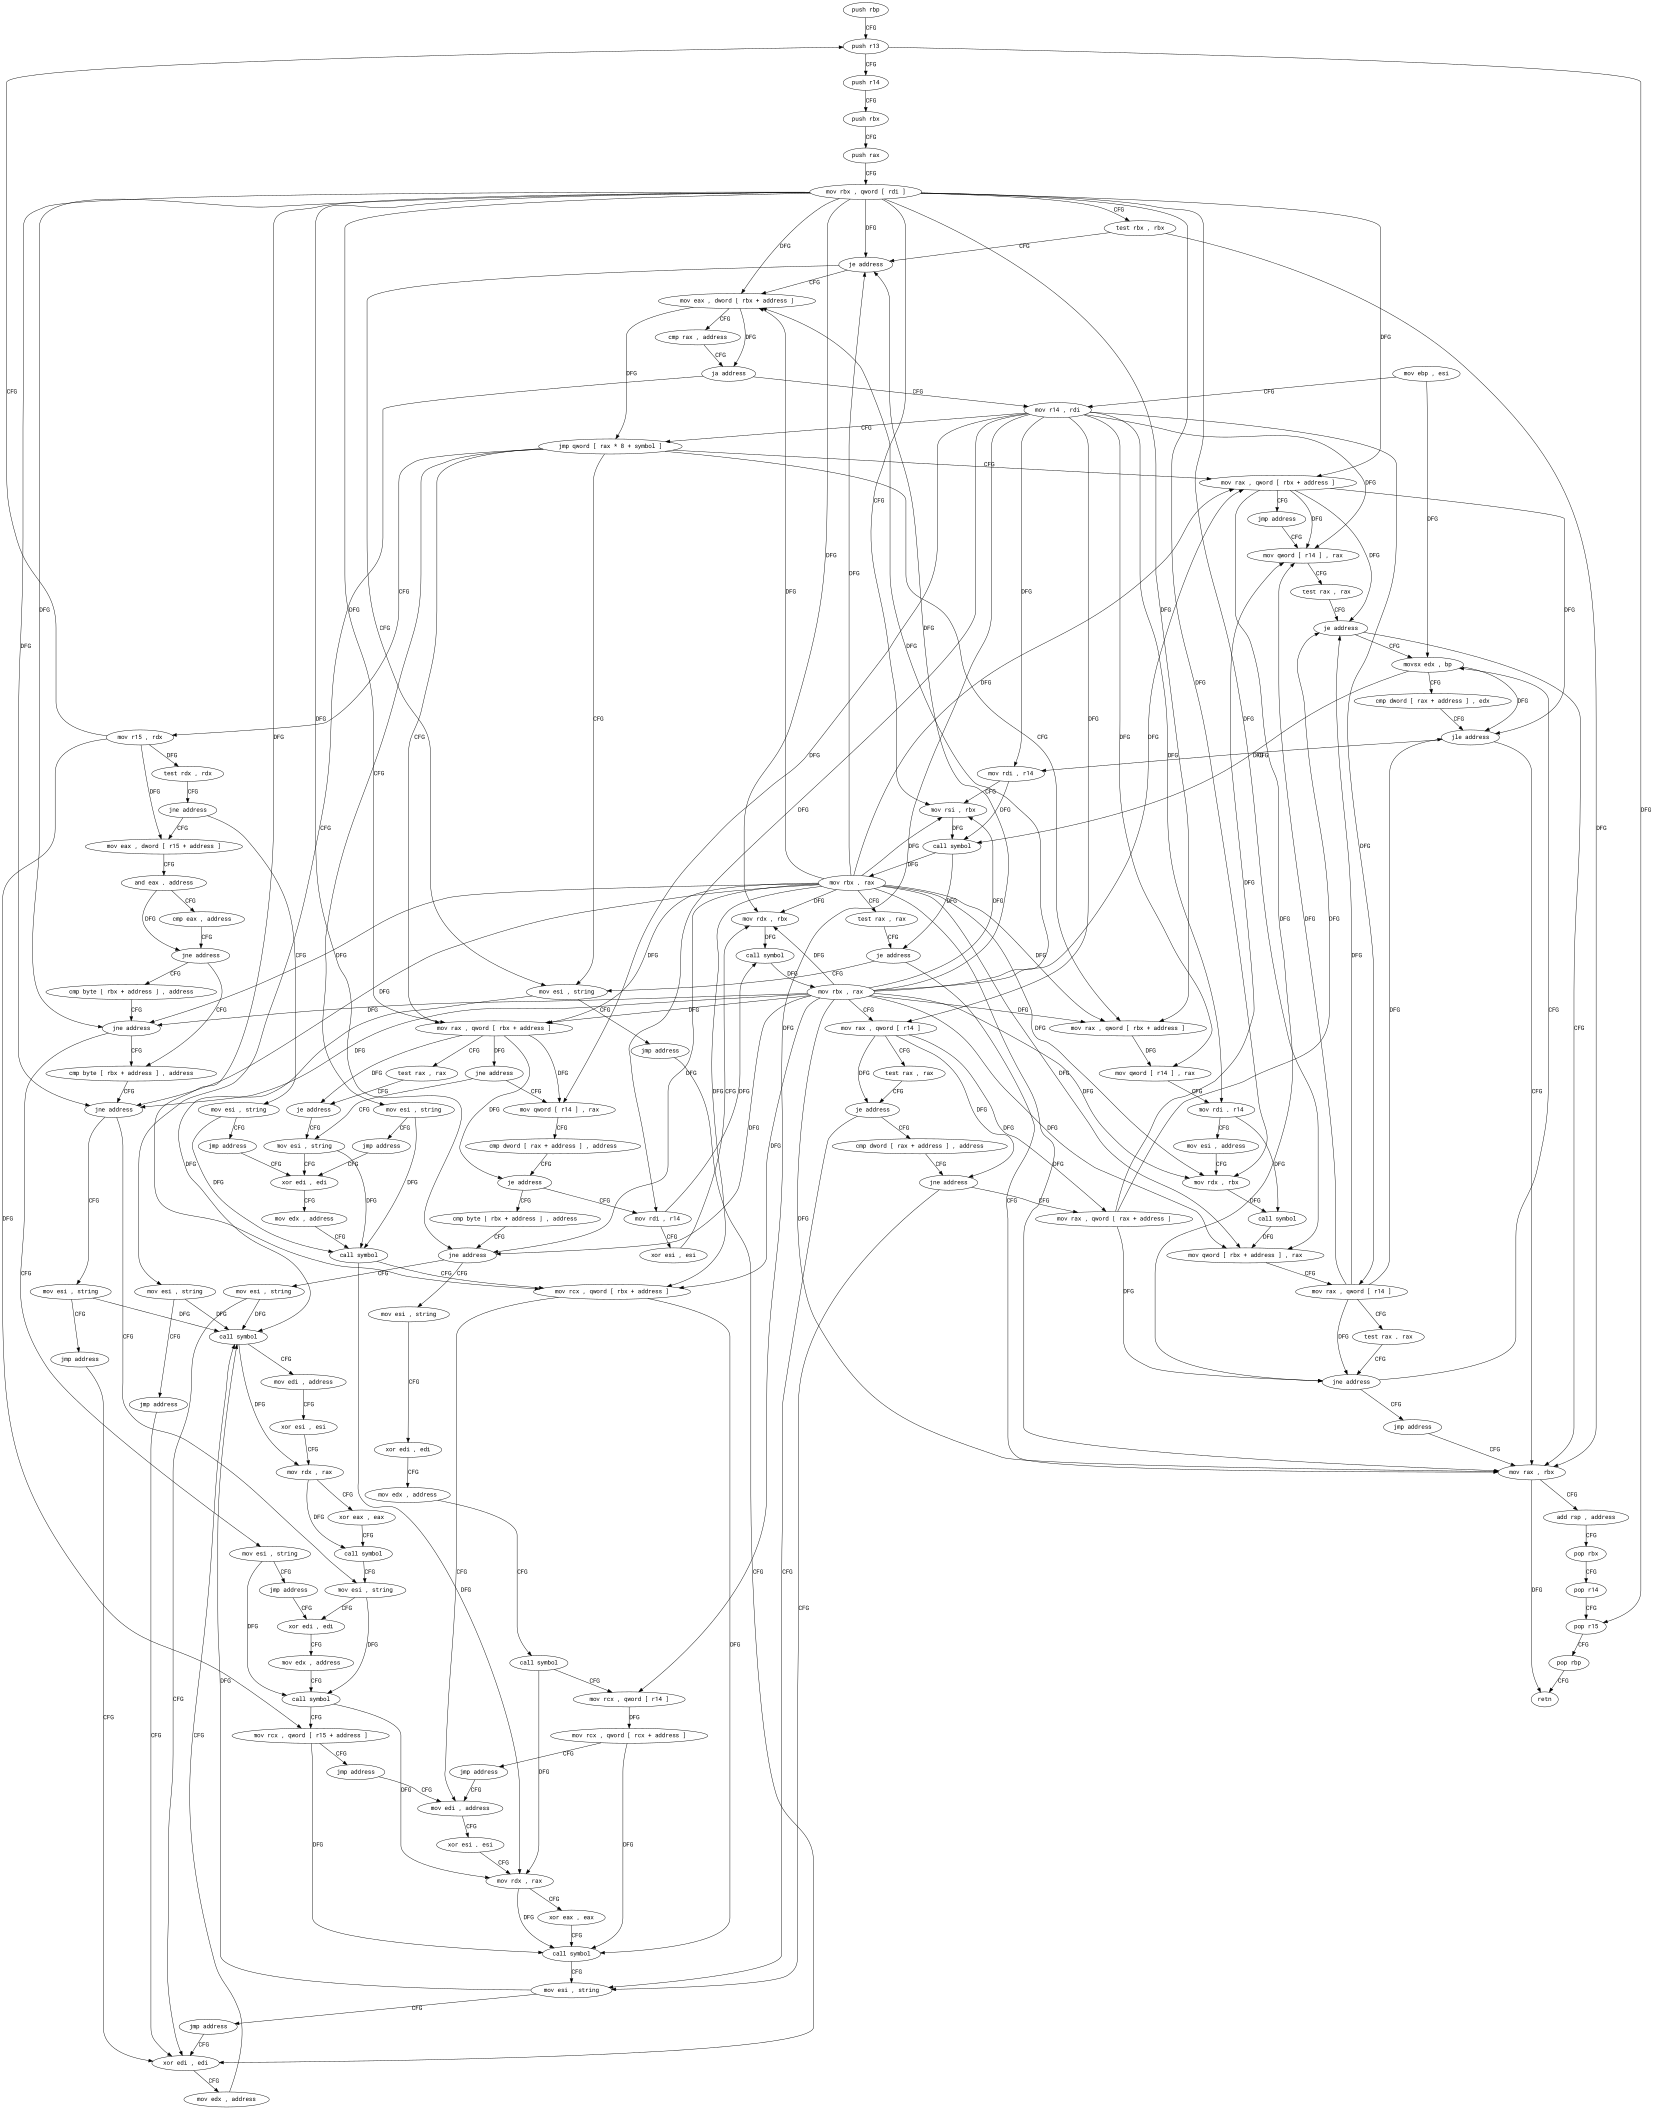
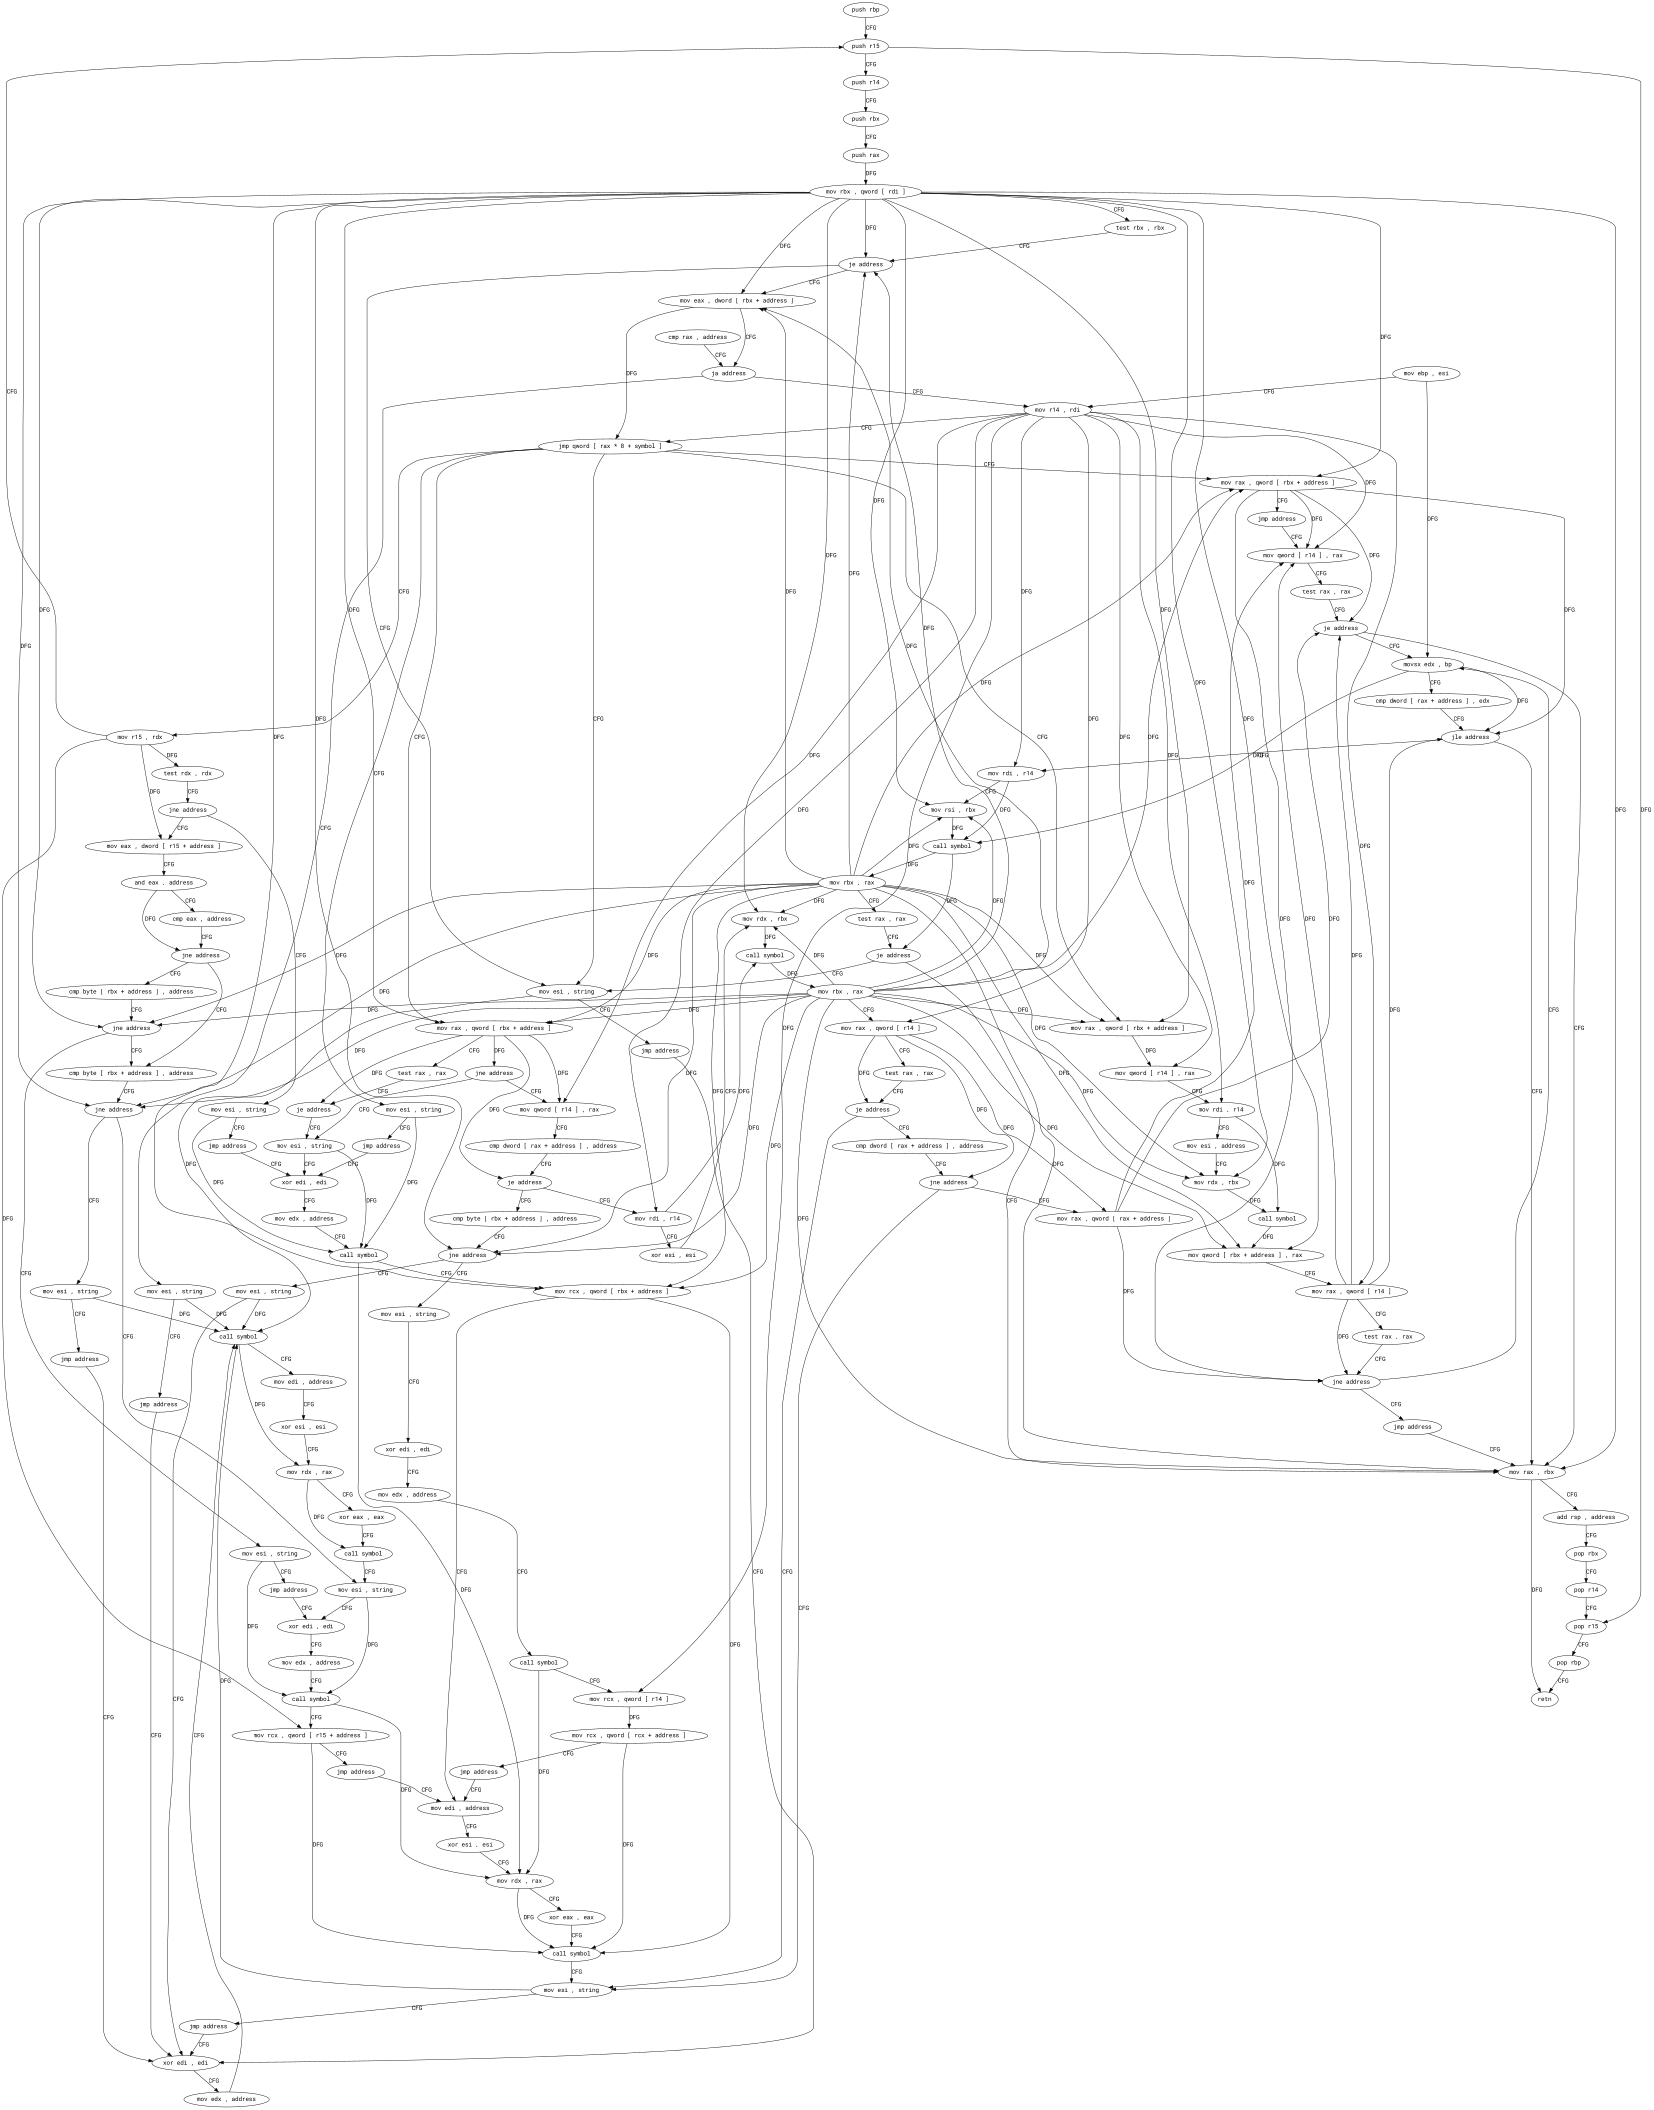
(866, 46) -> (866, 46)
(871, 174) -> (871, 174)
(719, 318) -> none
(751, 337) -> (751, 337)
(879, 501) -> (879, 501)
(1596, 741) -> (1615, 514)
